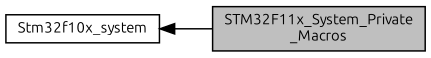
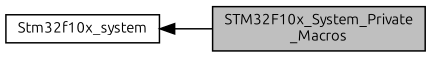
(319, 29) -> (319, 29)
